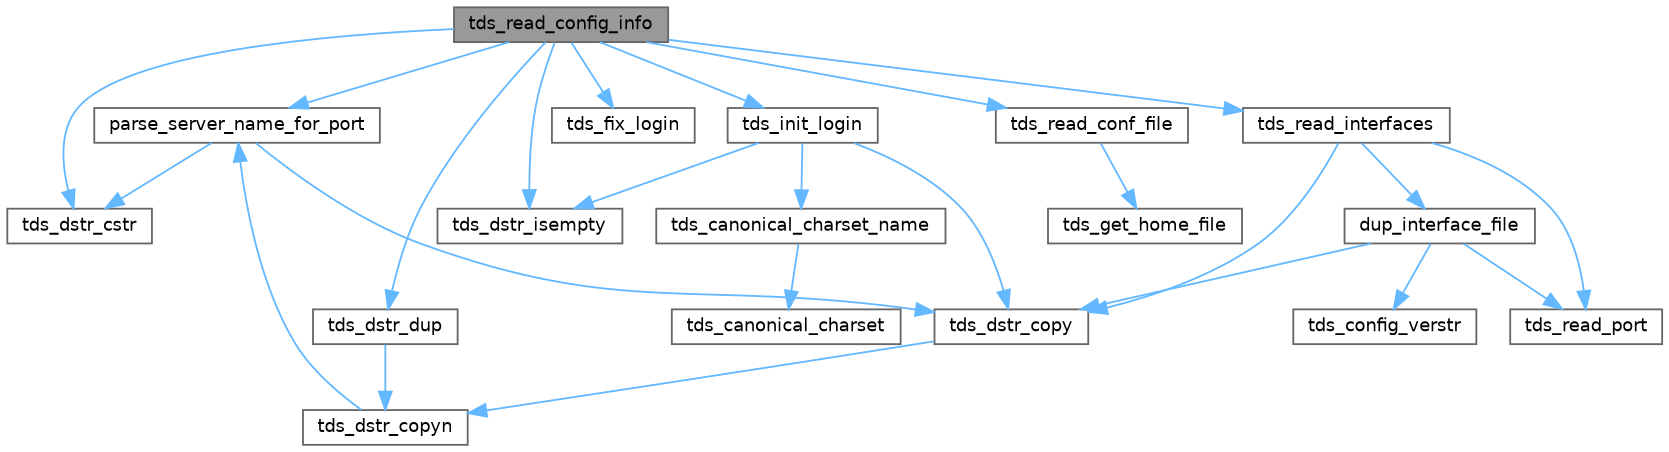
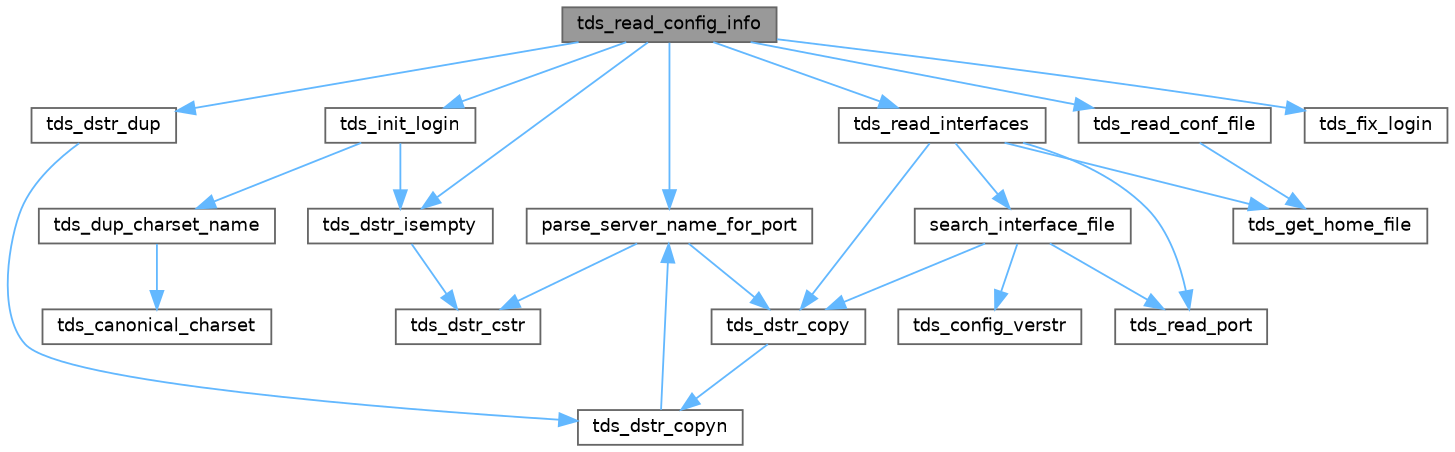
(217, 53) -> (429, 269)
none -> (1127, 173)
(949, 197) -> none
(801, 226) -> (157, 226)
(1440, 226) -> (1023, 226)
